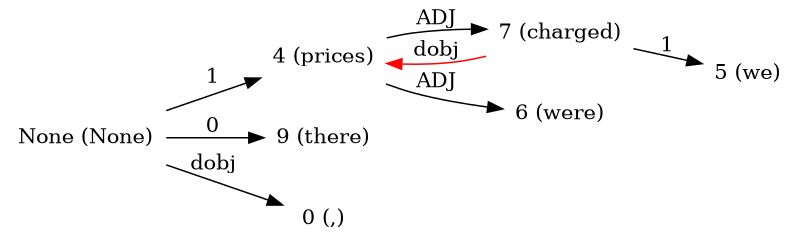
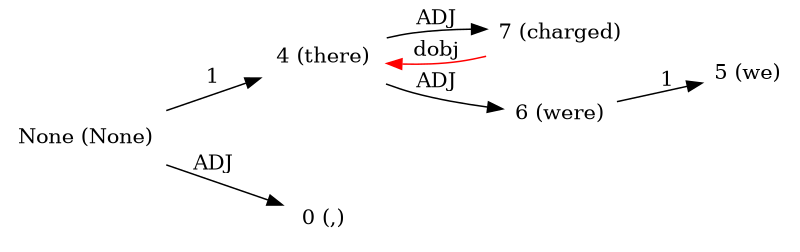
(660, 55) -> (652, 94)
(323, 57) -> (323, 57)
(323, 138) -> none
(213, 164) -> (213, 164)
